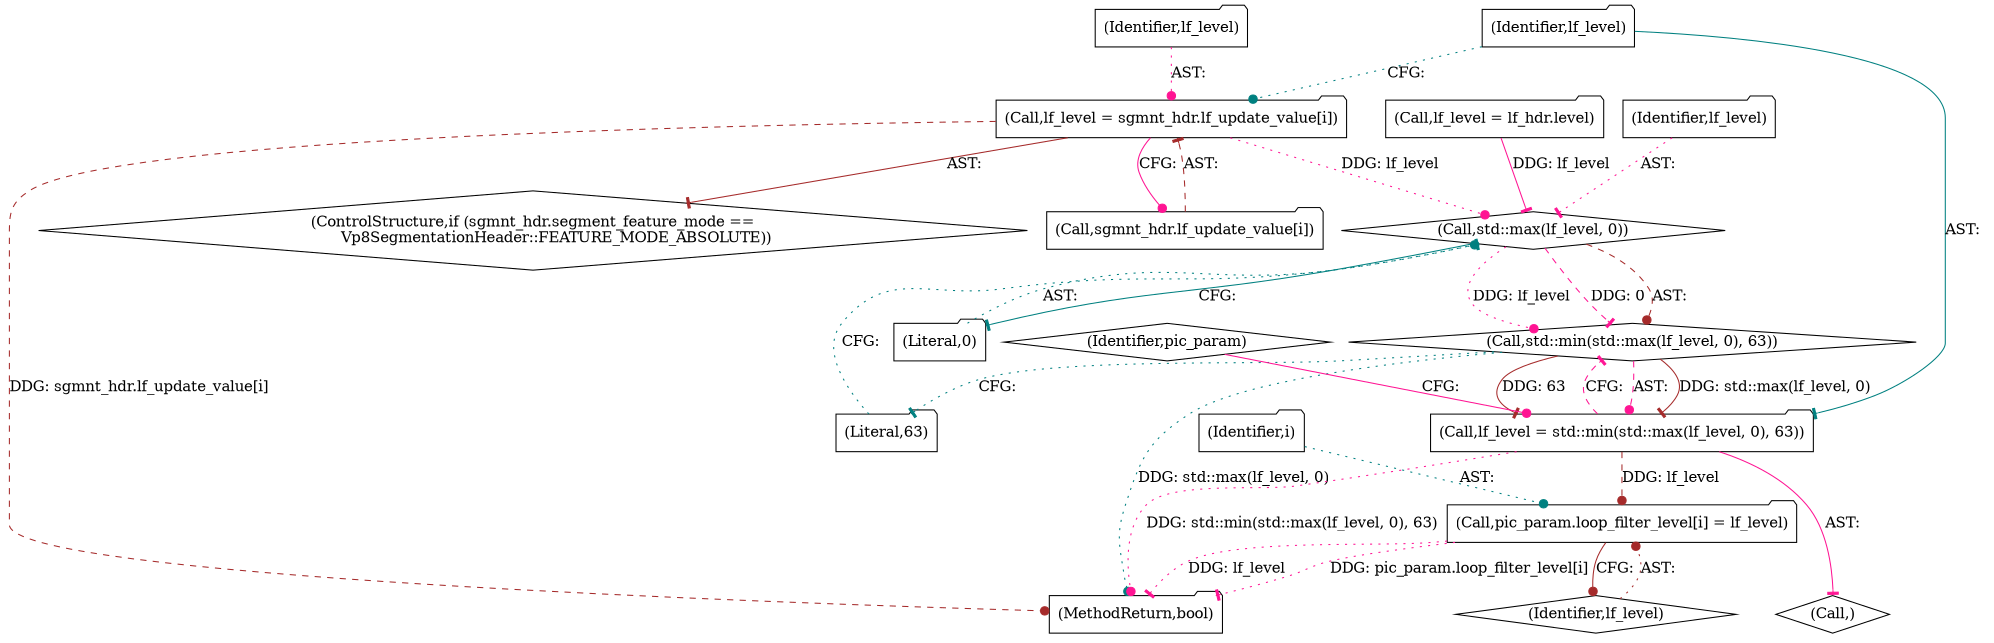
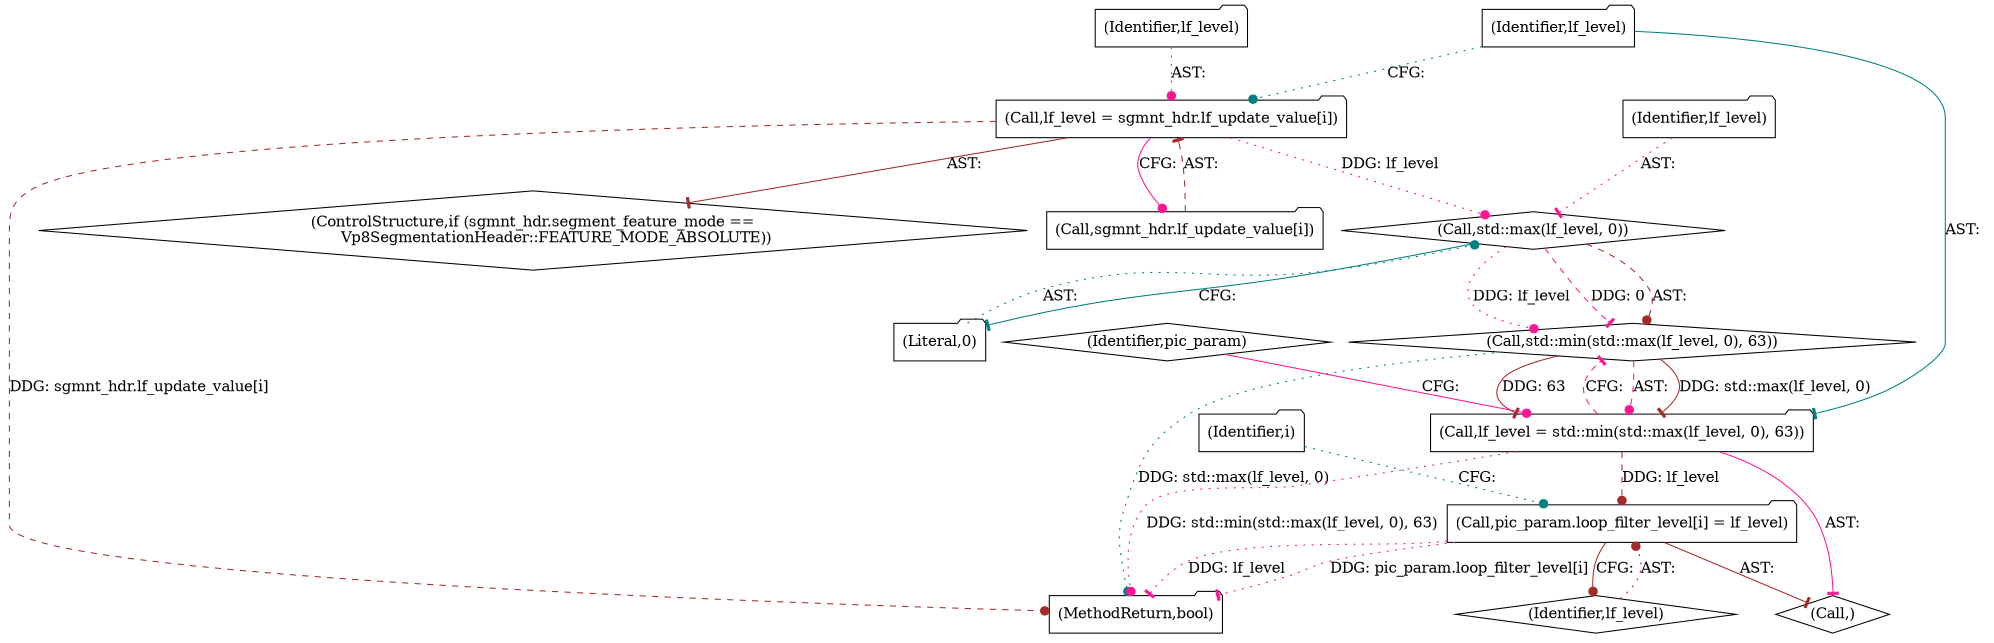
(1495, 119) -> none
(887, 433) -> none
(1480, 478) -> (1480, 478)
none -> (1734, 572)
